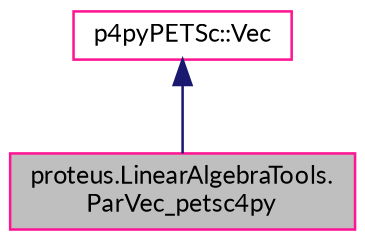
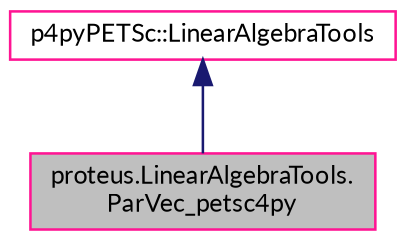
(183, 36) -> (203, 36)
